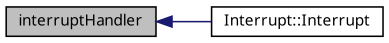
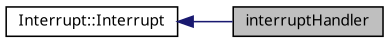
(192, 22) -> (213, 22)
